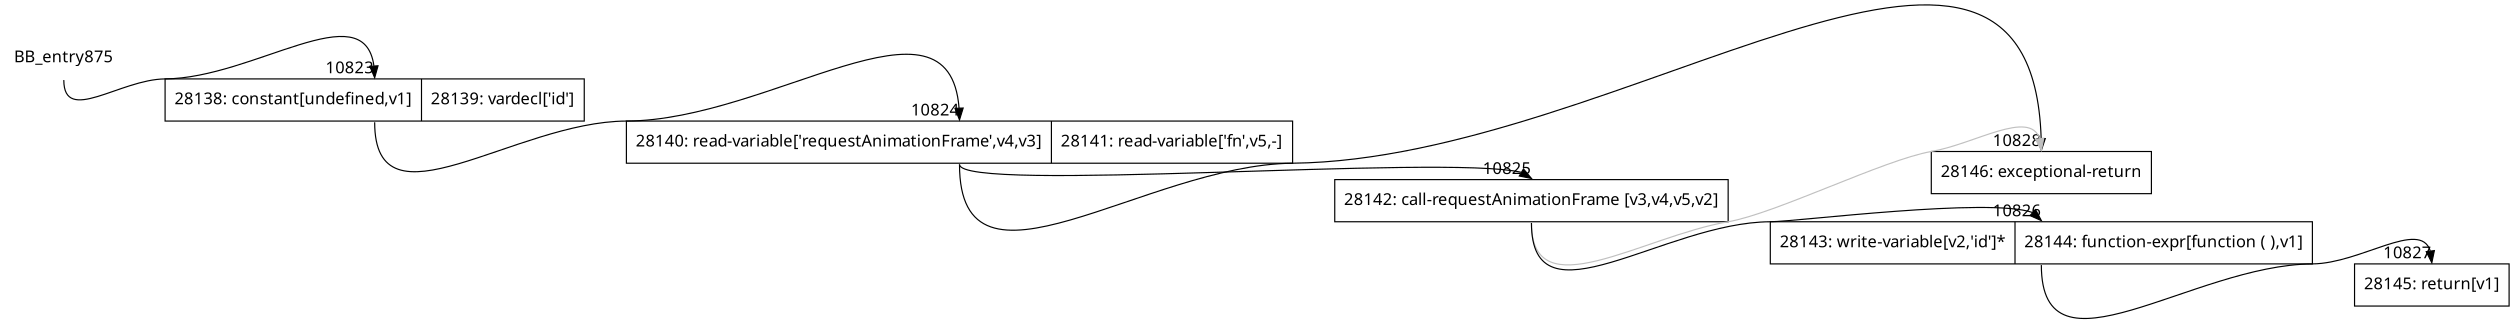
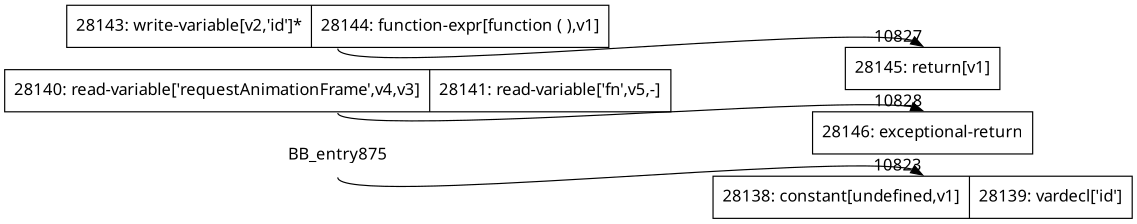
(667, 117) -> none
(1531, 201) -> none
